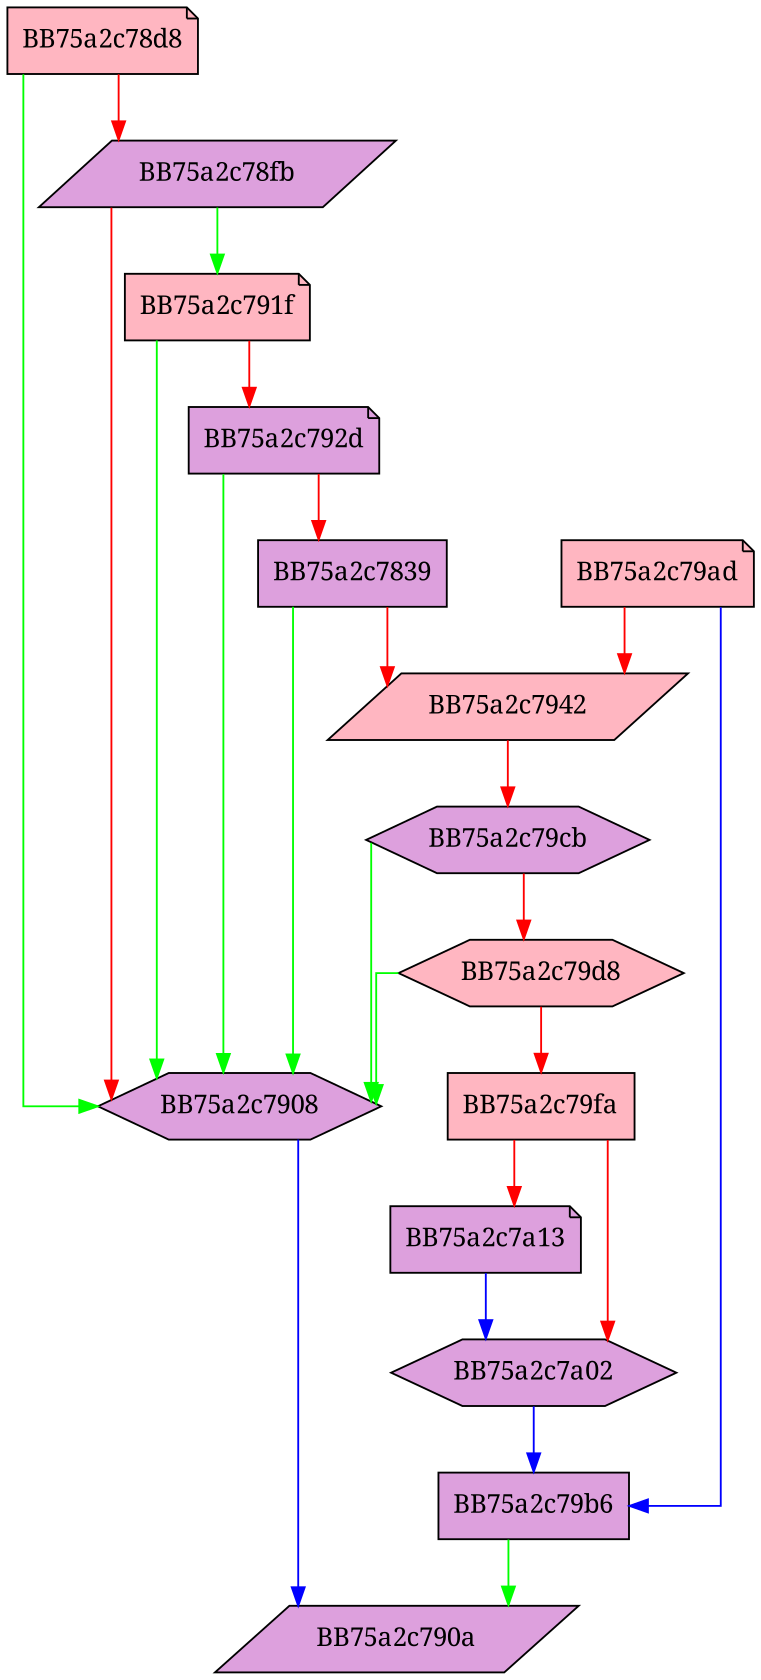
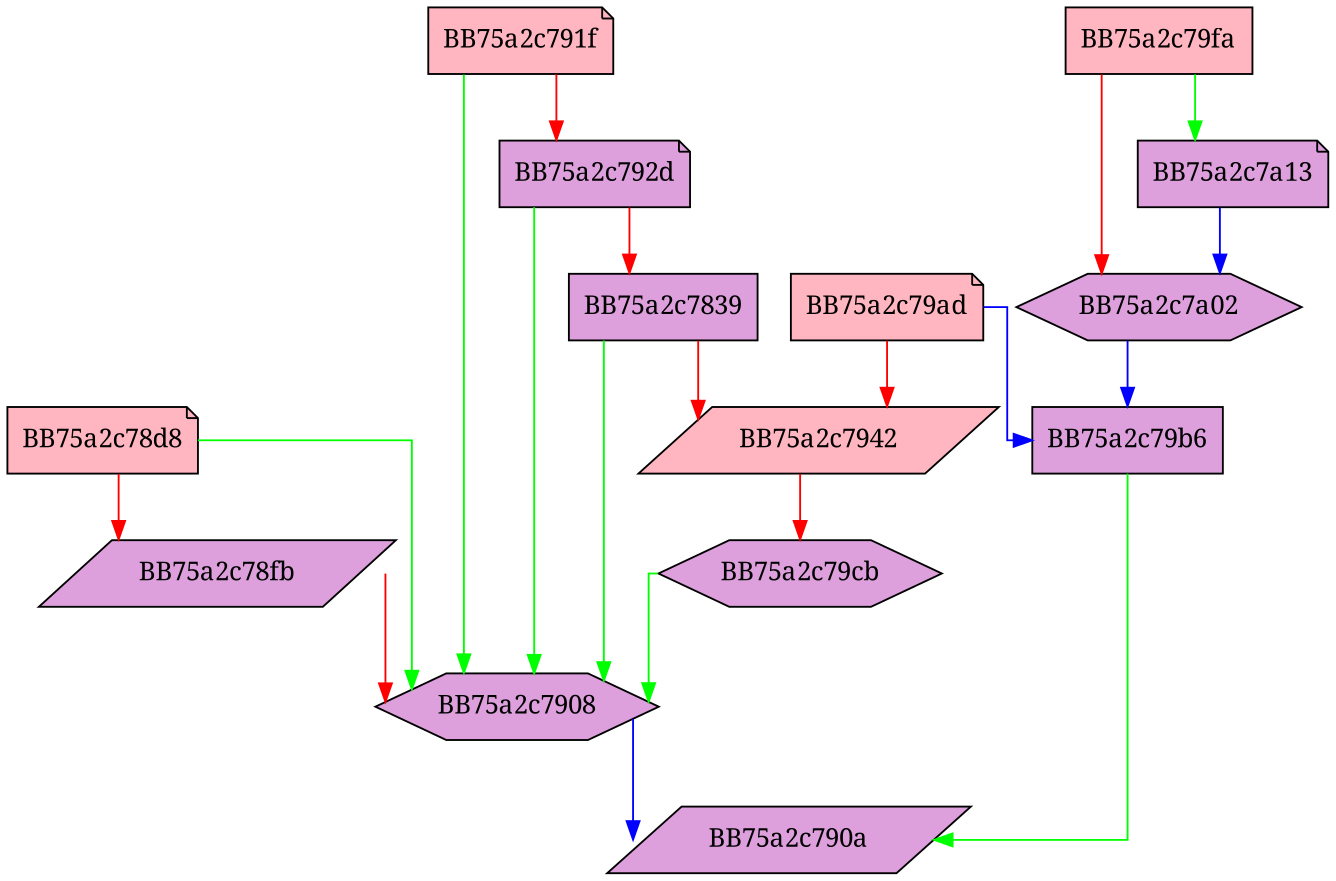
(217, 231) -> none
(541, 973) -> none
(514, 1163) -> (1195, 98)
